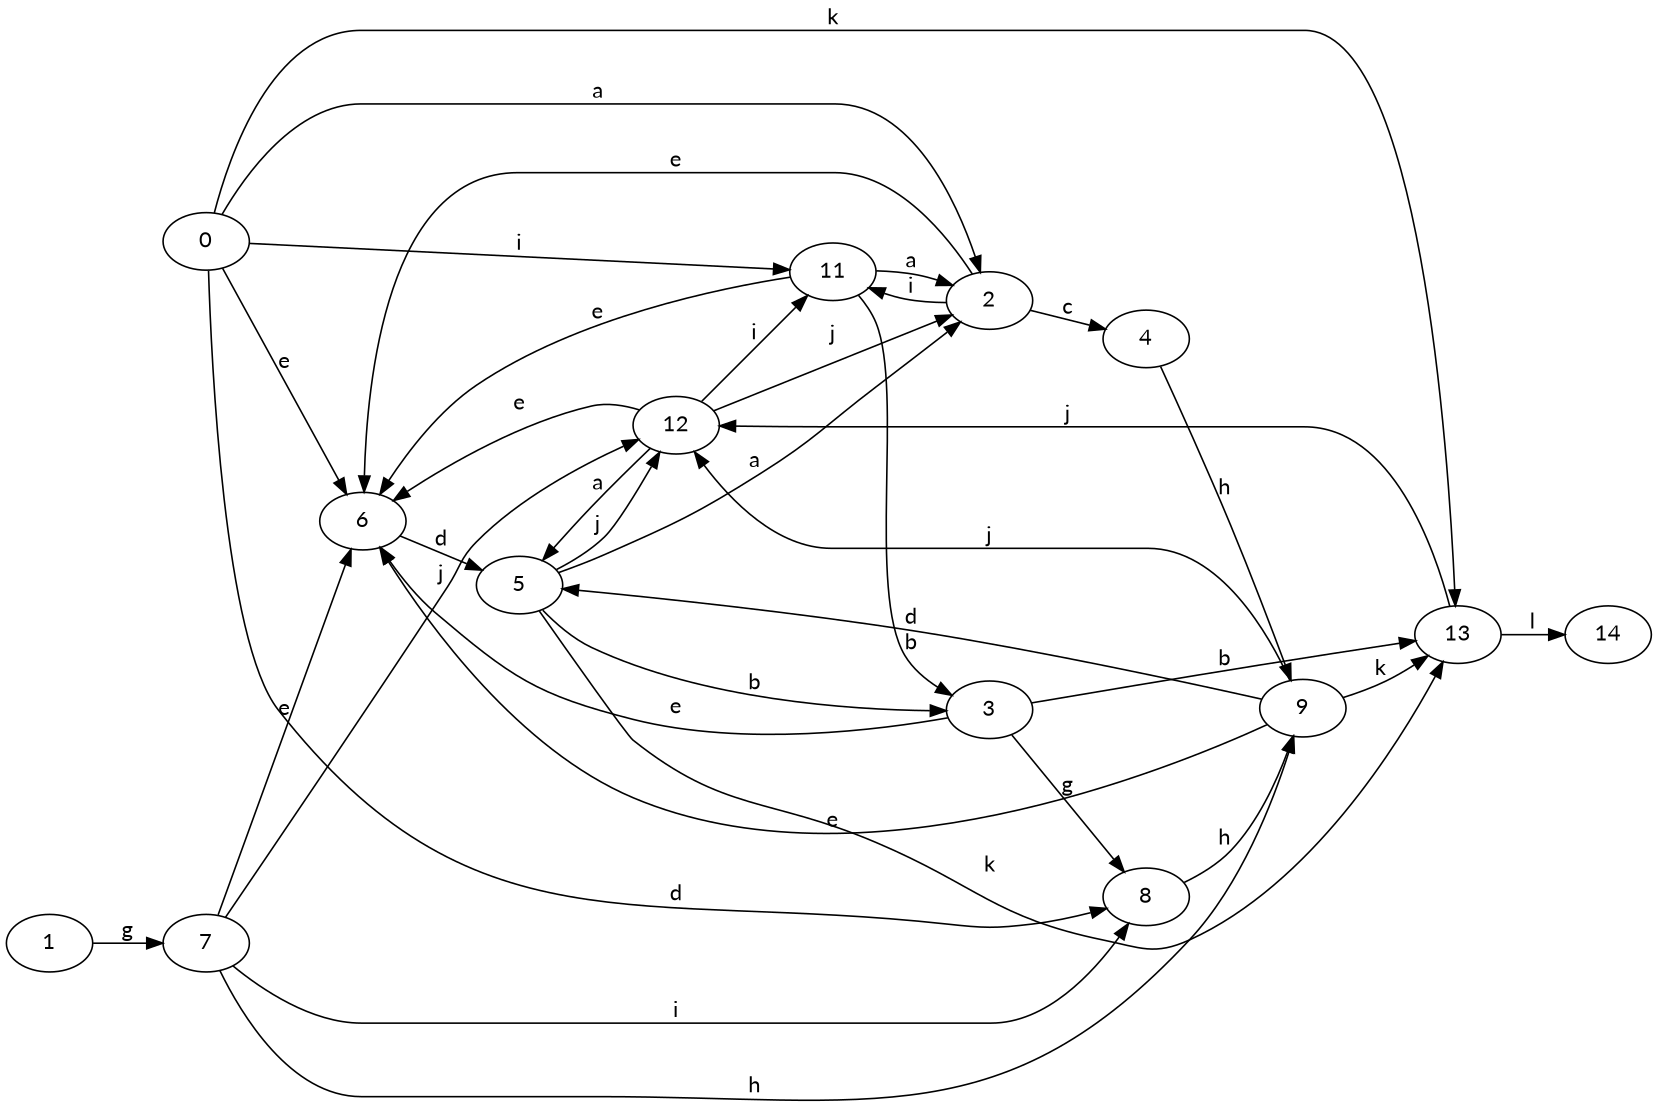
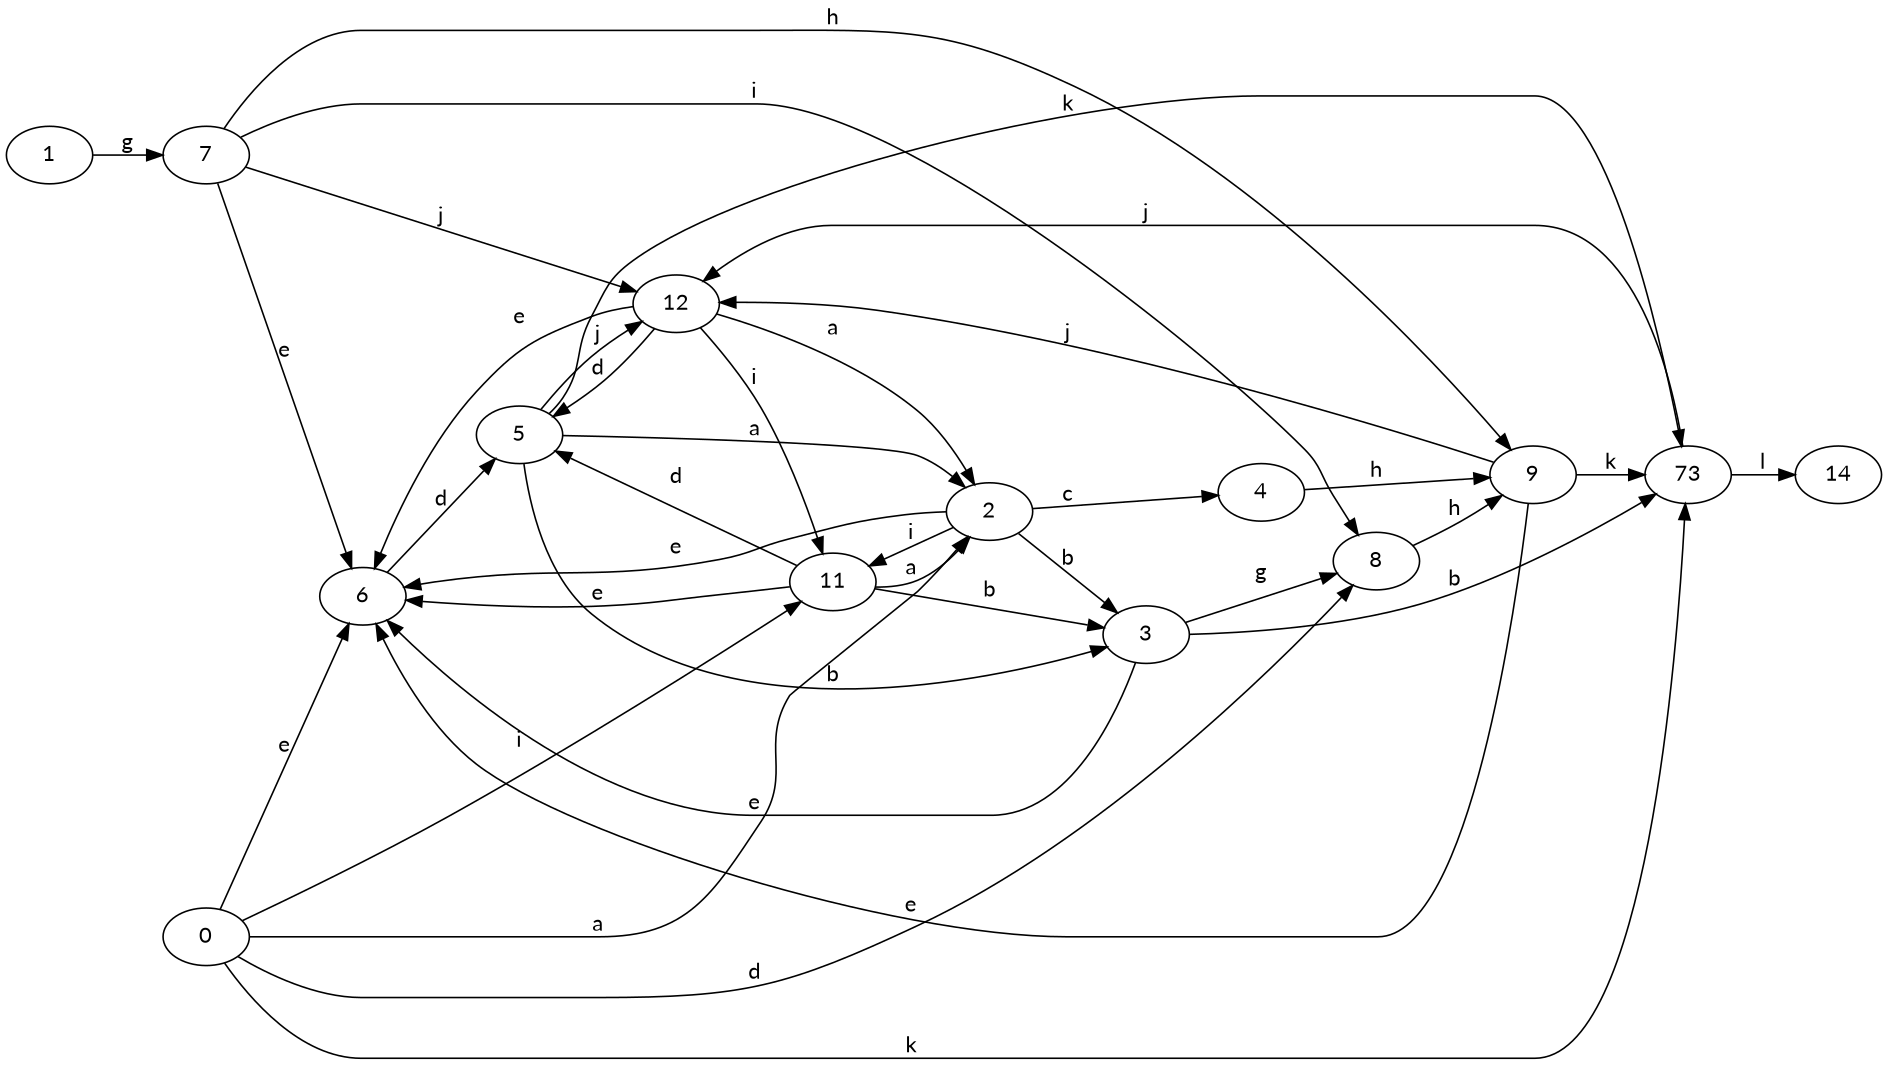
(833, 335) -> (833, 329)
(598, 484) -> (598, 368)
none -> (1062, 568)
(922, 632) -> (684, 512)
(1458, 635) -> (1688, 475)
